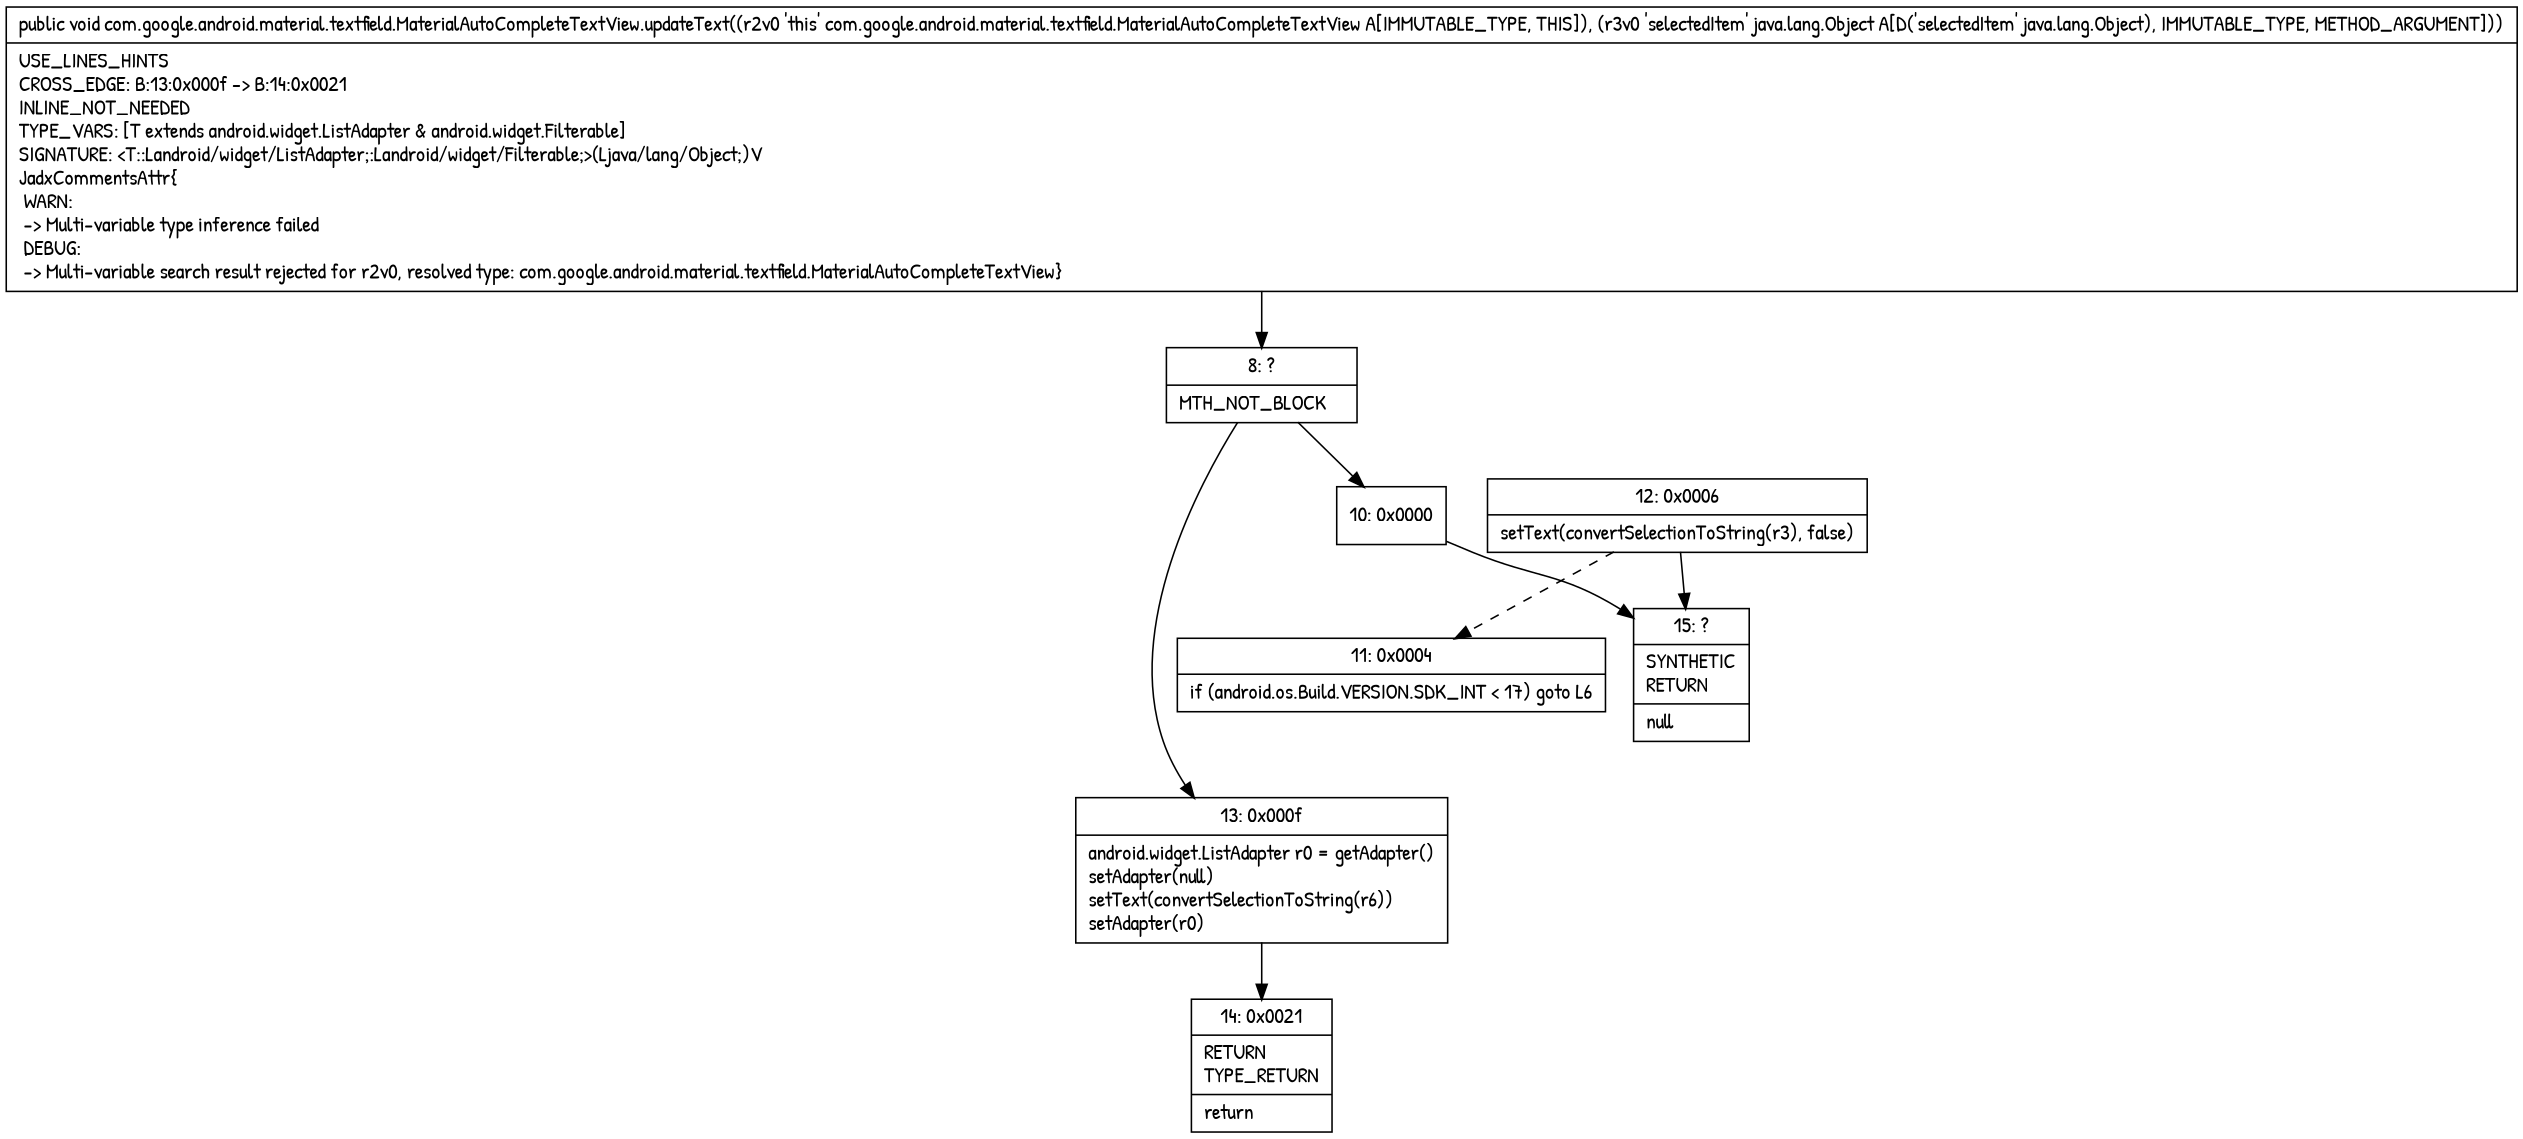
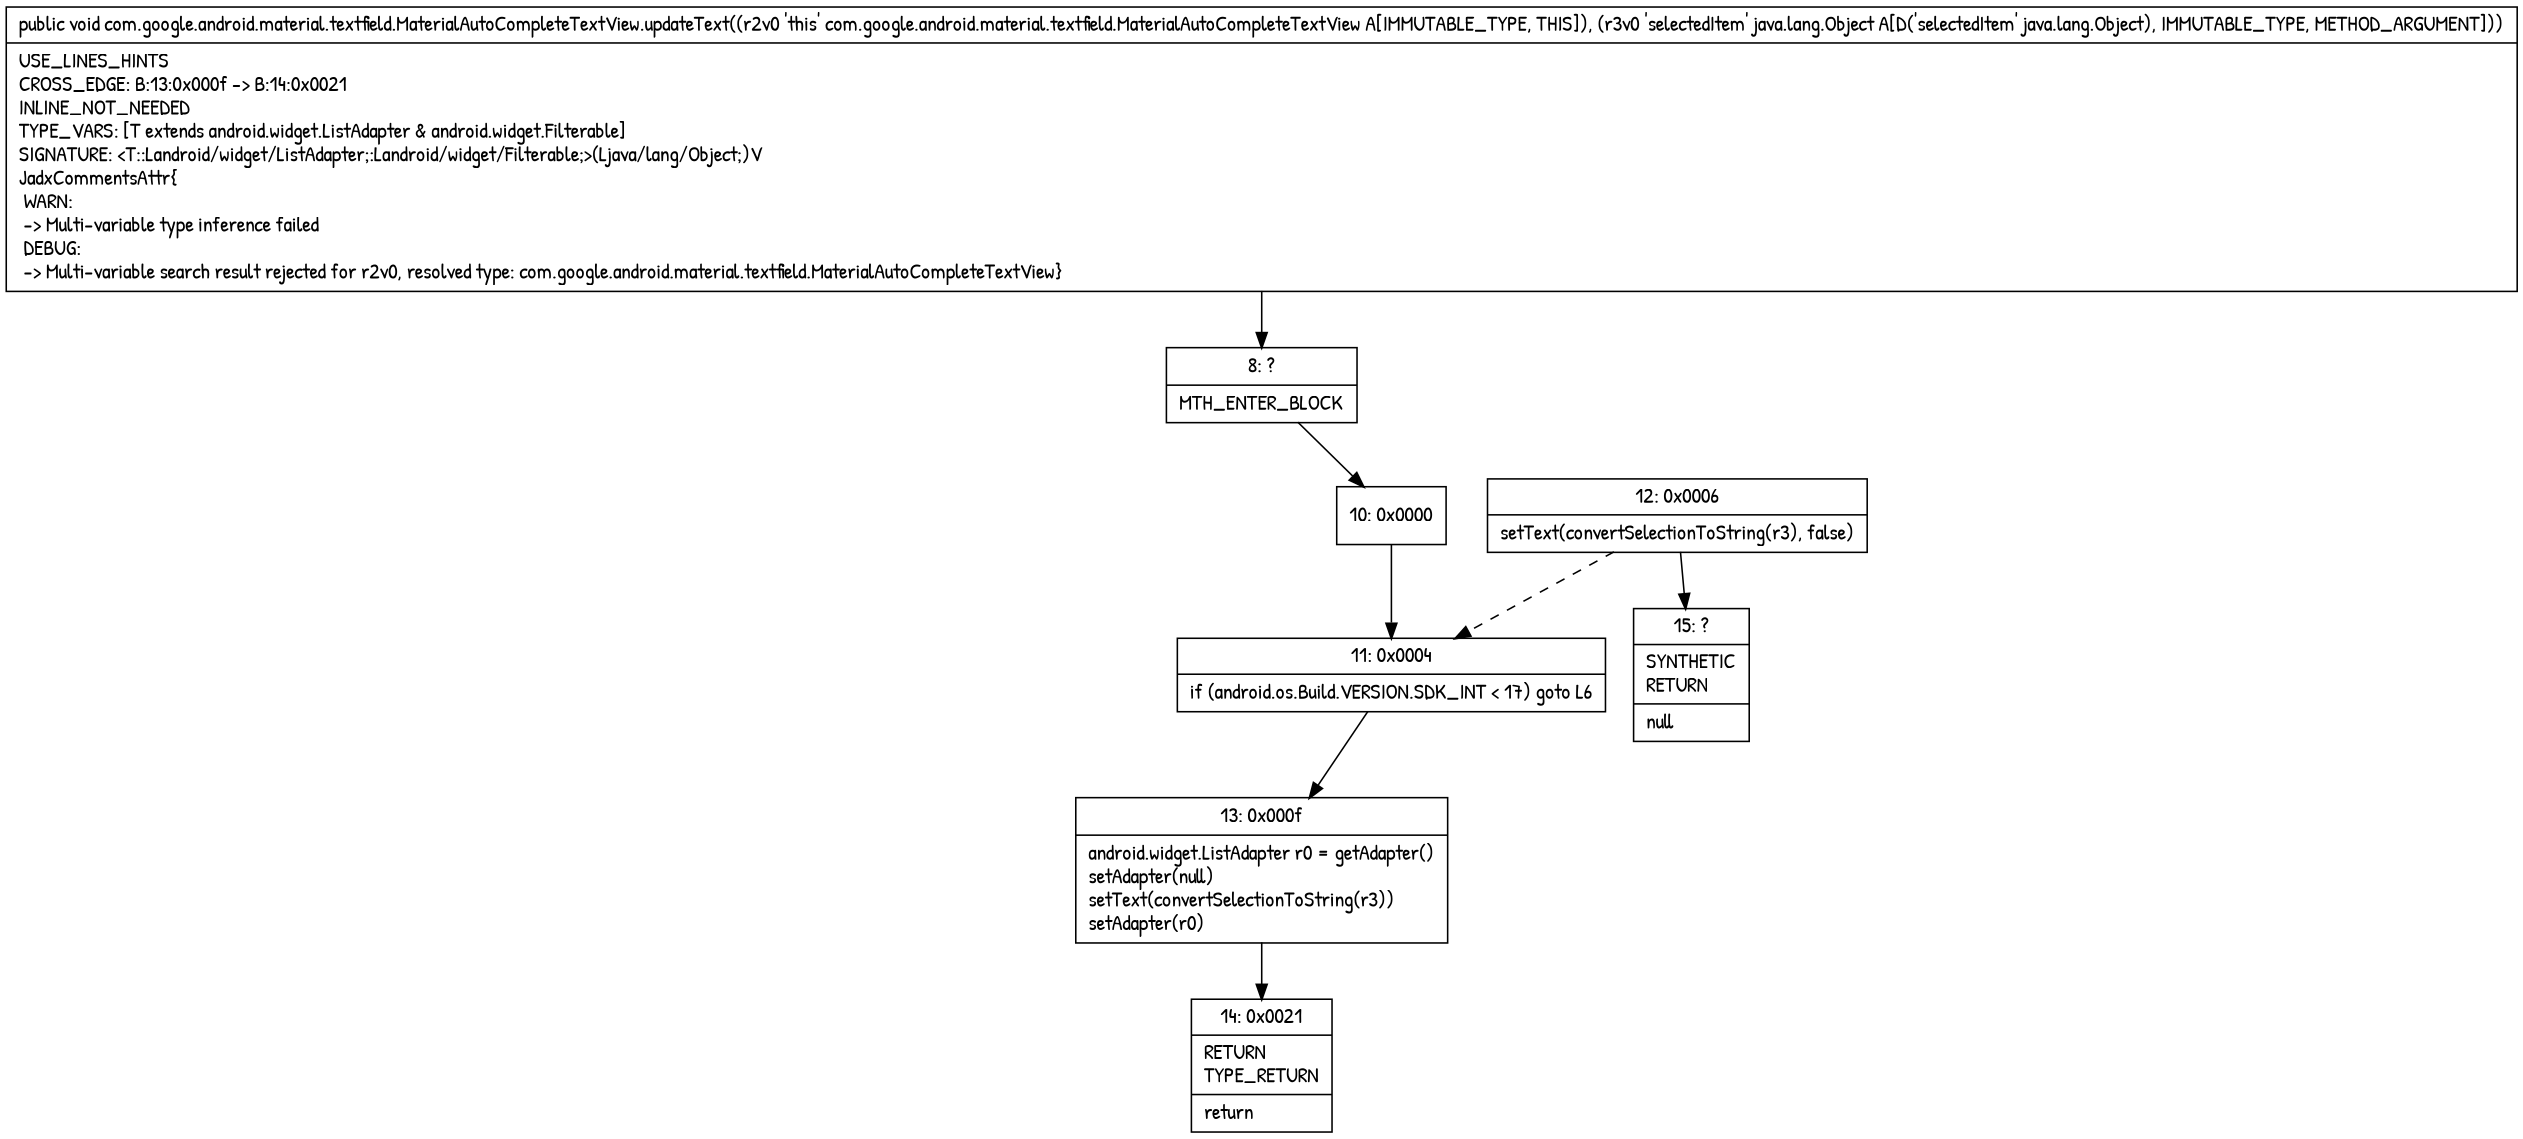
(1253, 403) -> (1262, 403)
(1534, 573) -> (1391, 584)
(1161, 599) -> (1343, 748)
(1241, 900) -> (1241, 900)
